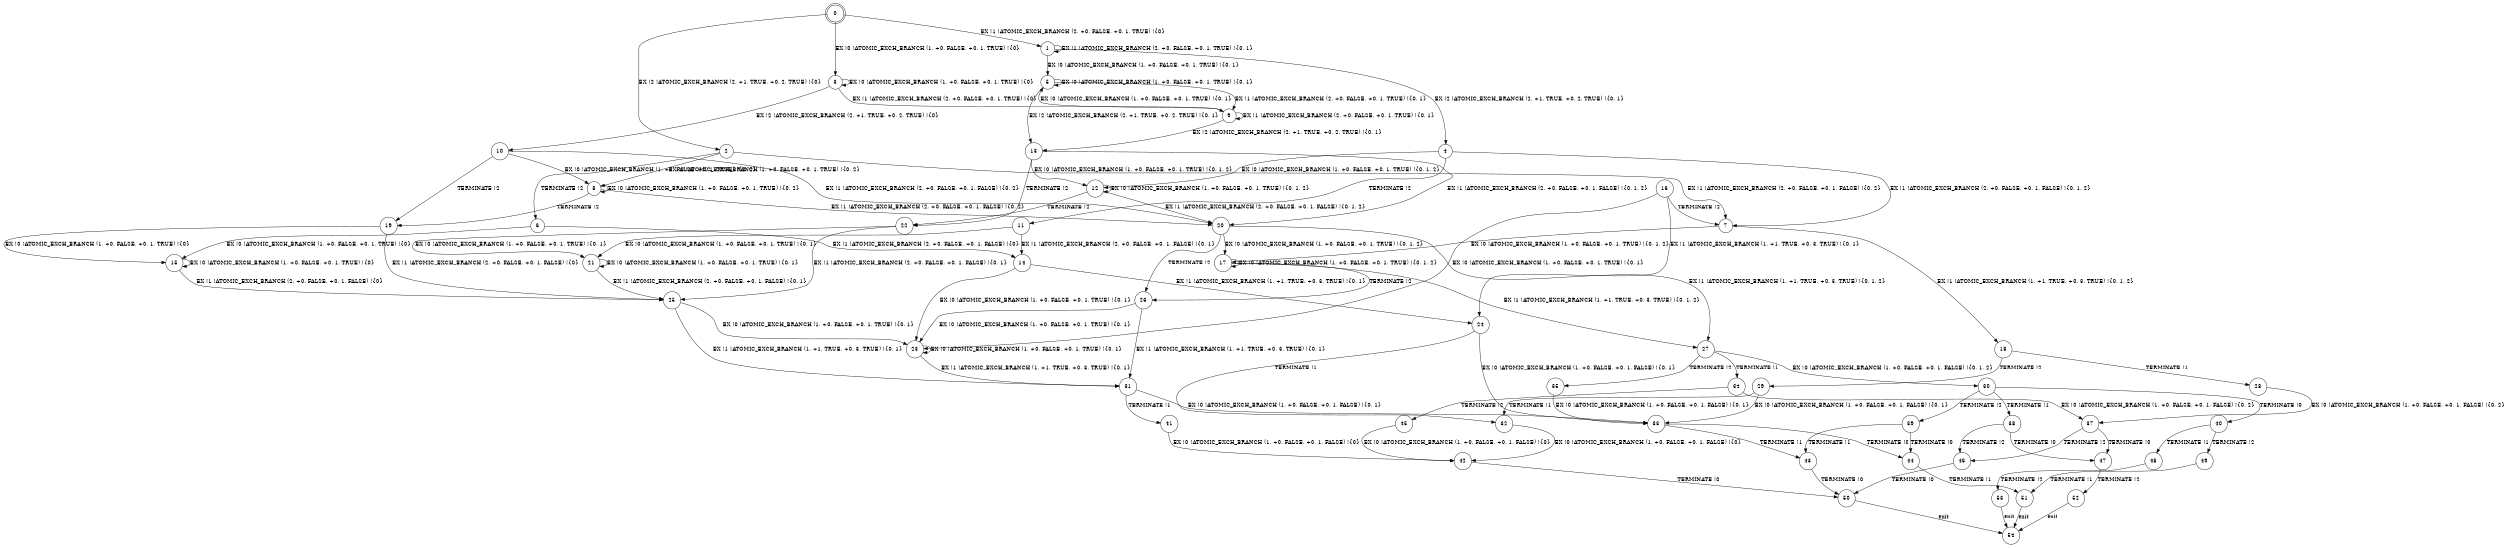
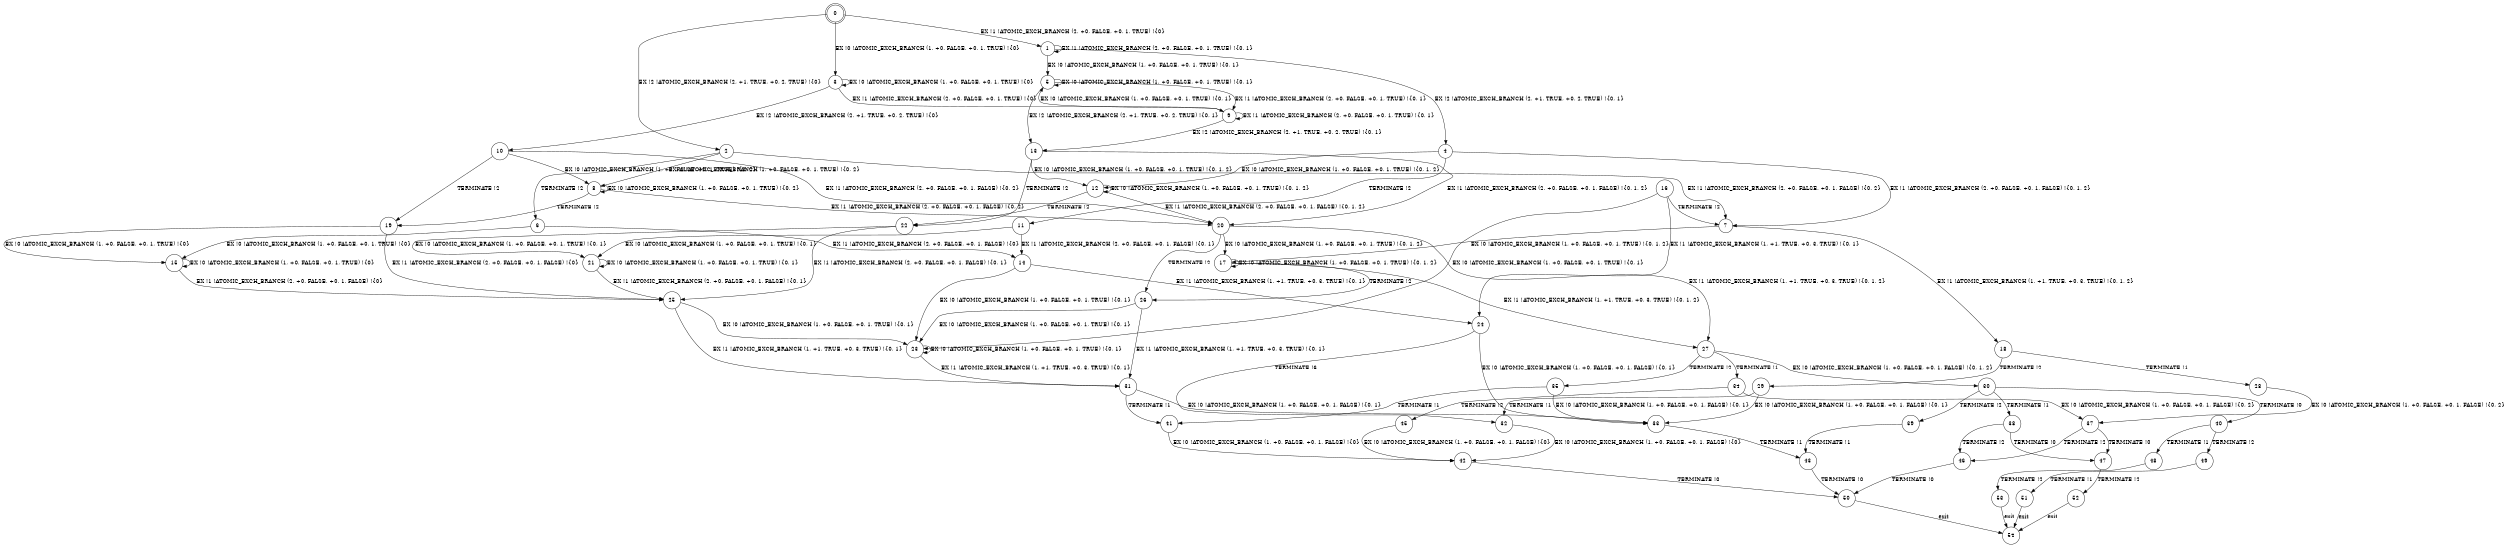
(1296, 368) -> (1296, 368)
none -> (1365, 411)
(1911, 461) -> none
